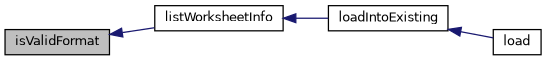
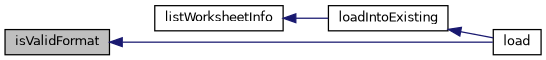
(138, 30) -> (308, 42)
